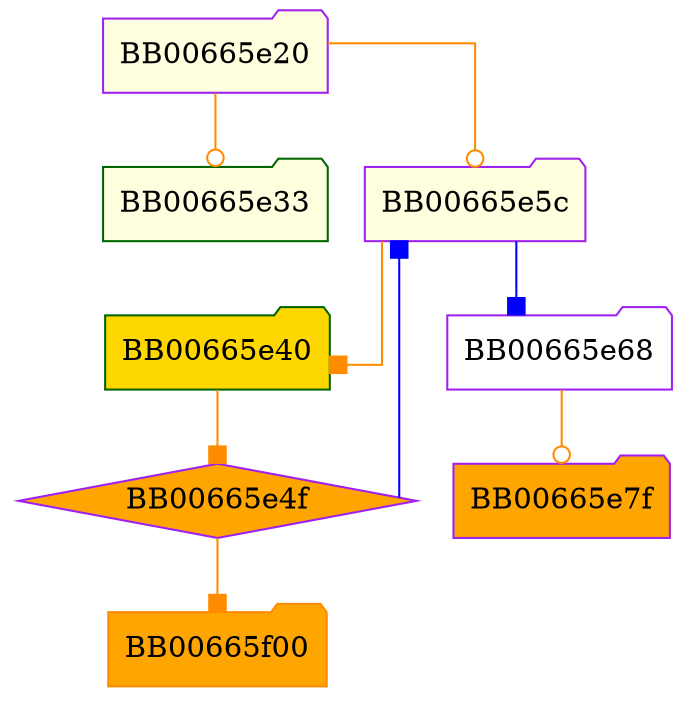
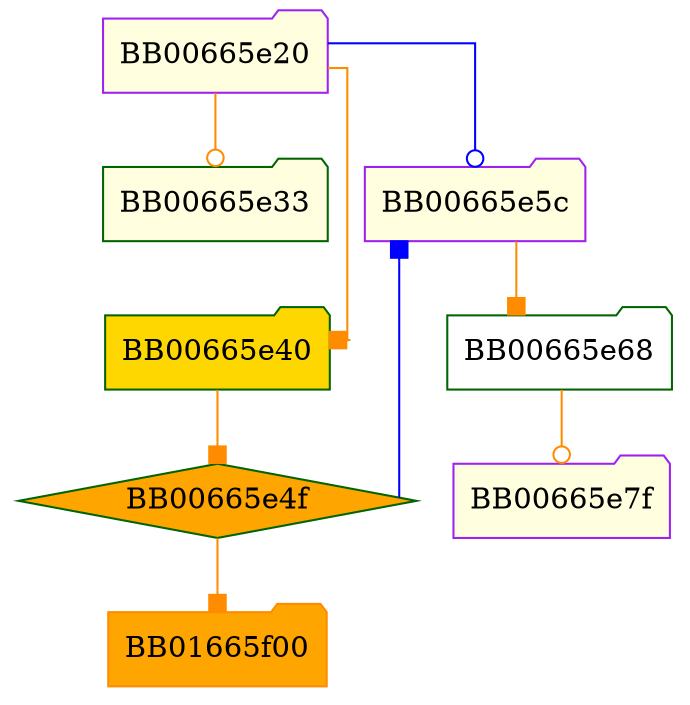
(455, 43) -> (455, 43)
(516, 268) -> (516, 268)
(382, 319) -> (347, 195)
(560, 352) -> (560, 352)
(217, 501) -> (217, 501)
(562, 501) -> (562, 501)
(217, 649) -> (217, 649)
